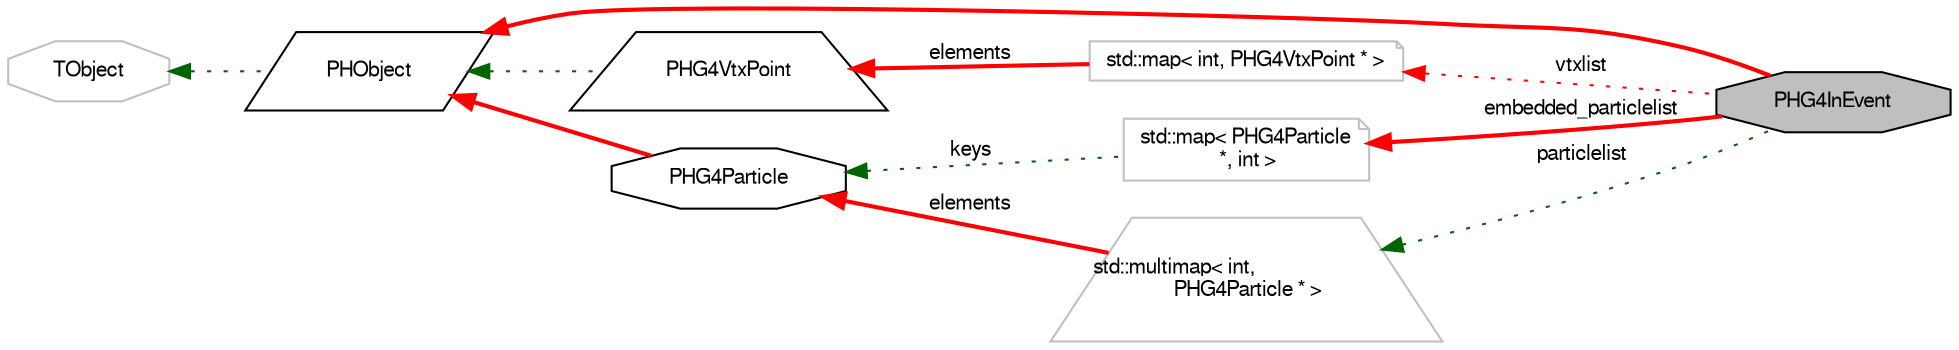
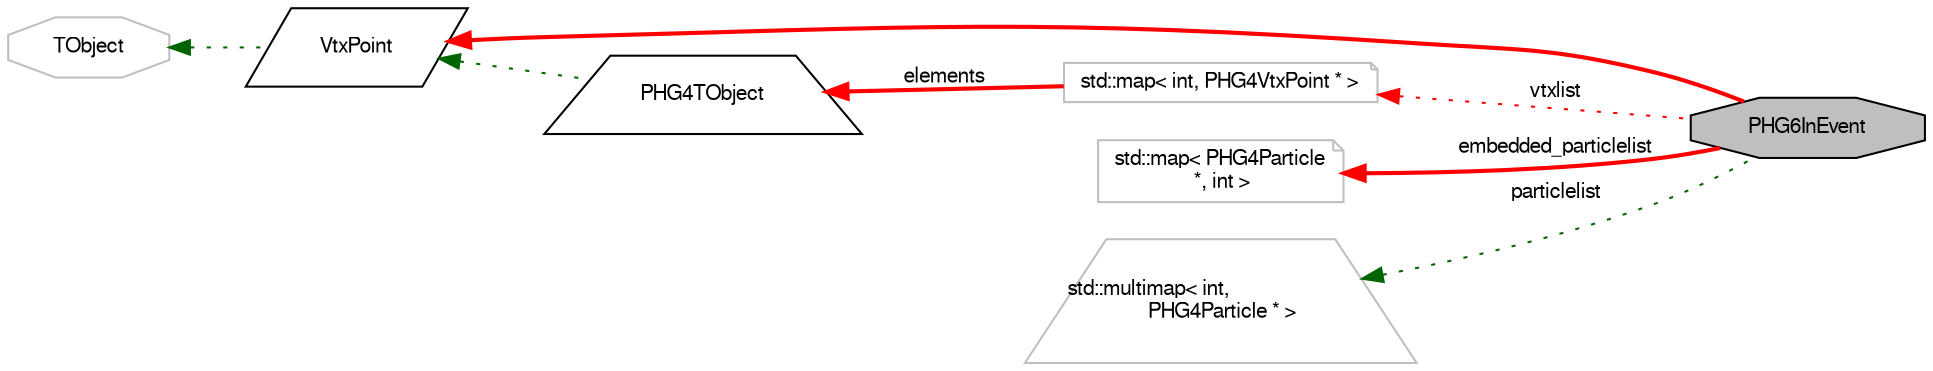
(370, 71) -> (357, 47)
(729, 71) -> (703, 95)
(1834, 102) -> (1808, 128)
(729, 179) -> none
